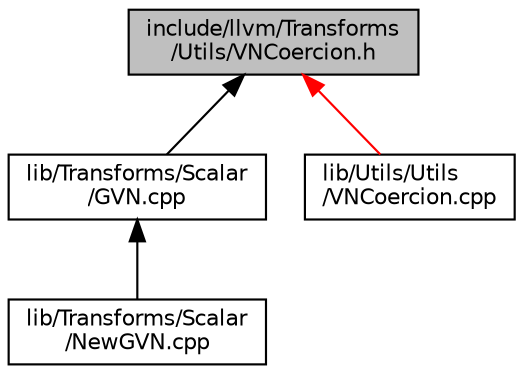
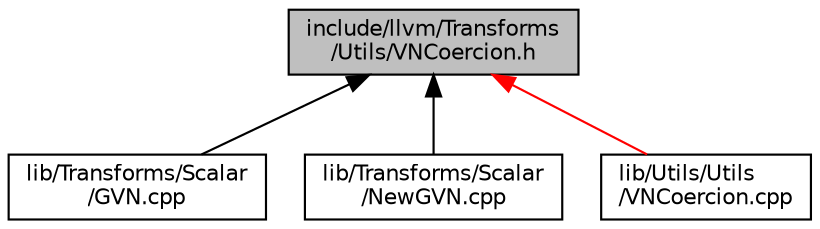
(137, 271) -> (434, 126)
